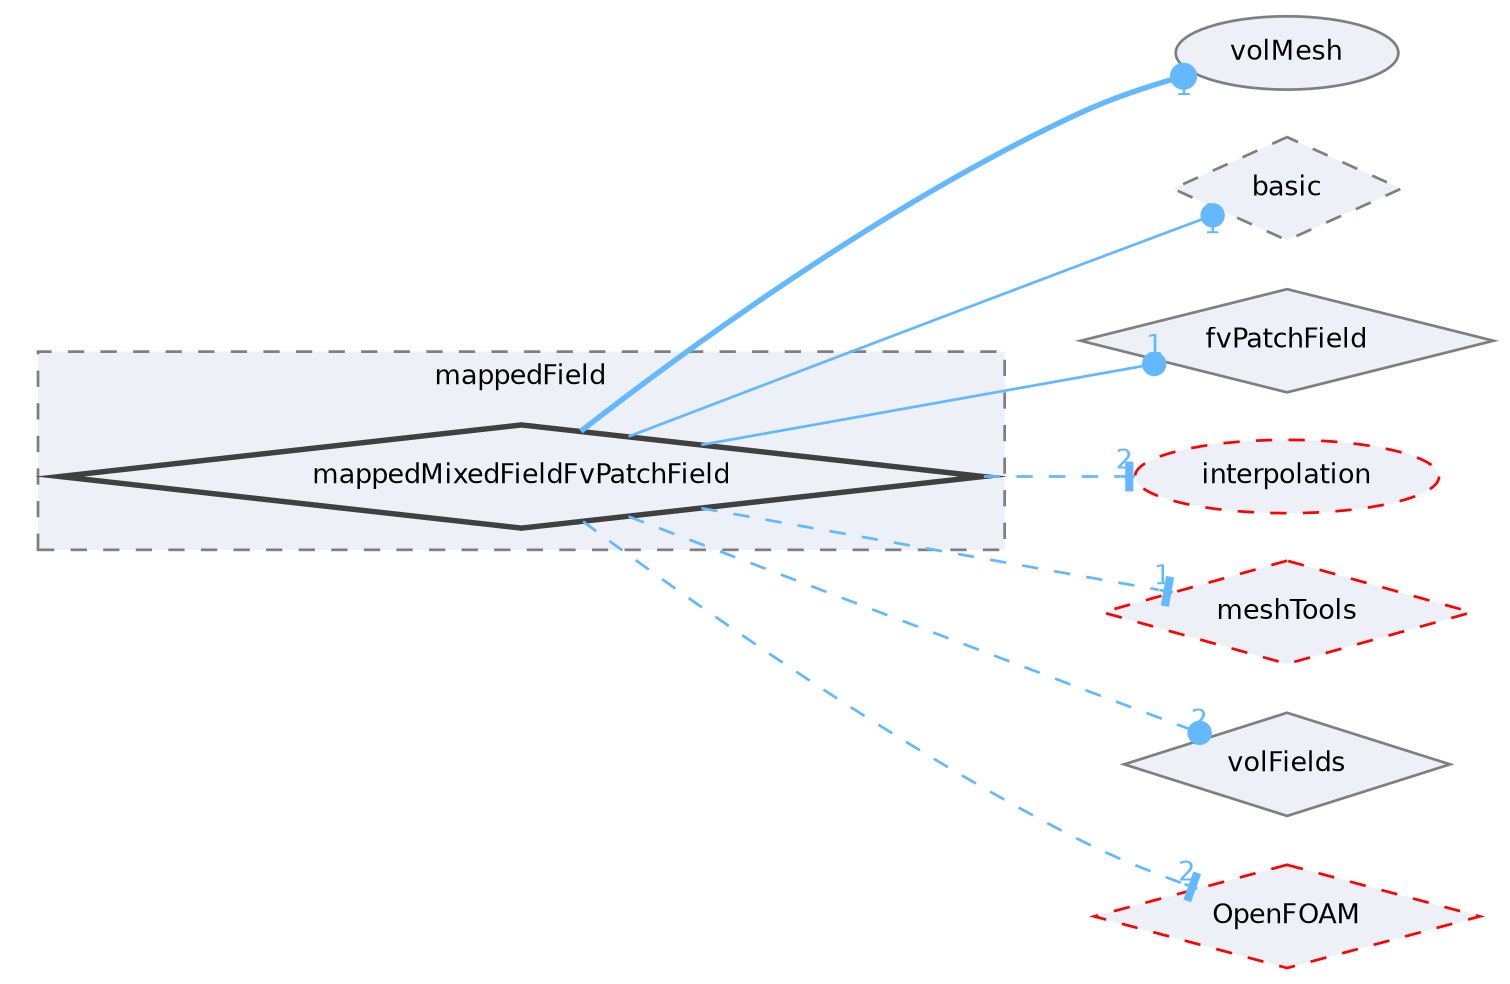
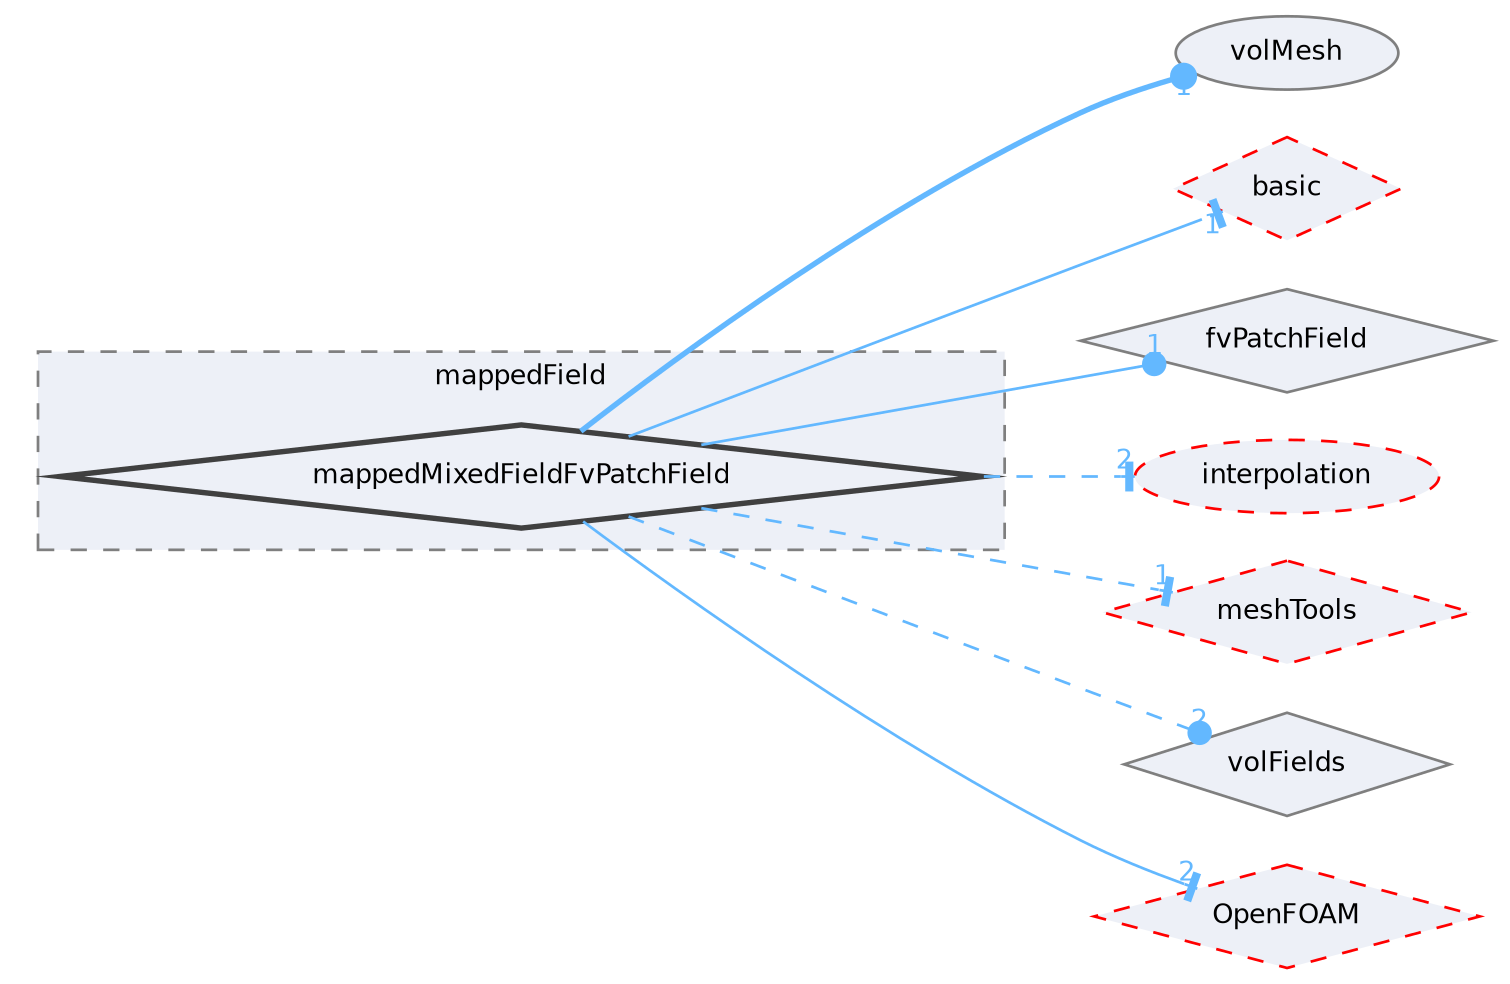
(1287, 189) -> (1287, 189)
(915, 327) -> (915, 327)
(873, 721) -> (873, 721)
